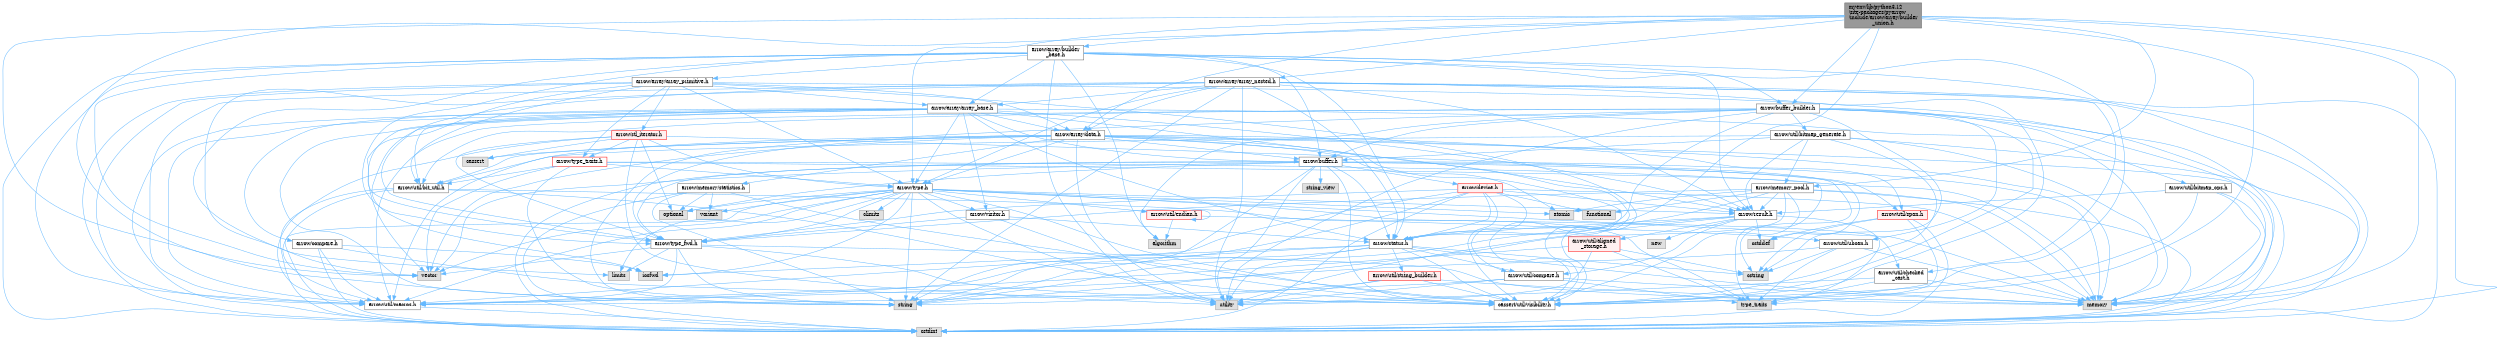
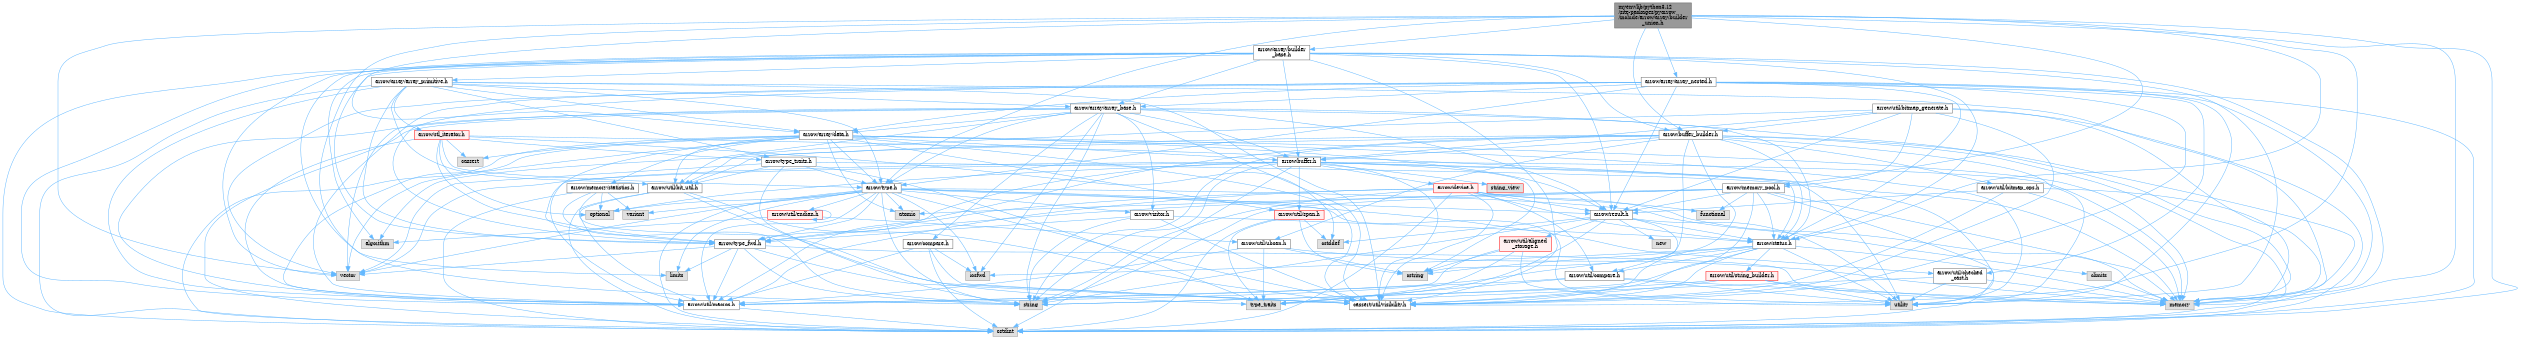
(1797, 120) -> (1802, 122)
(580, 162) -> (789, 162)
none -> (823, 170)
(1071, 187) -> (1064, 240)
(1321, 188) -> (1505, 188)
(1512, 218) -> (2137, 290)
